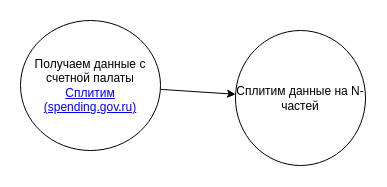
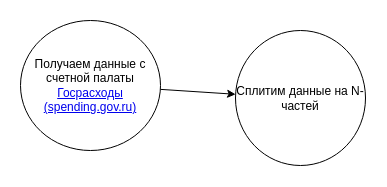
(91, 86) -> (91, 86)
